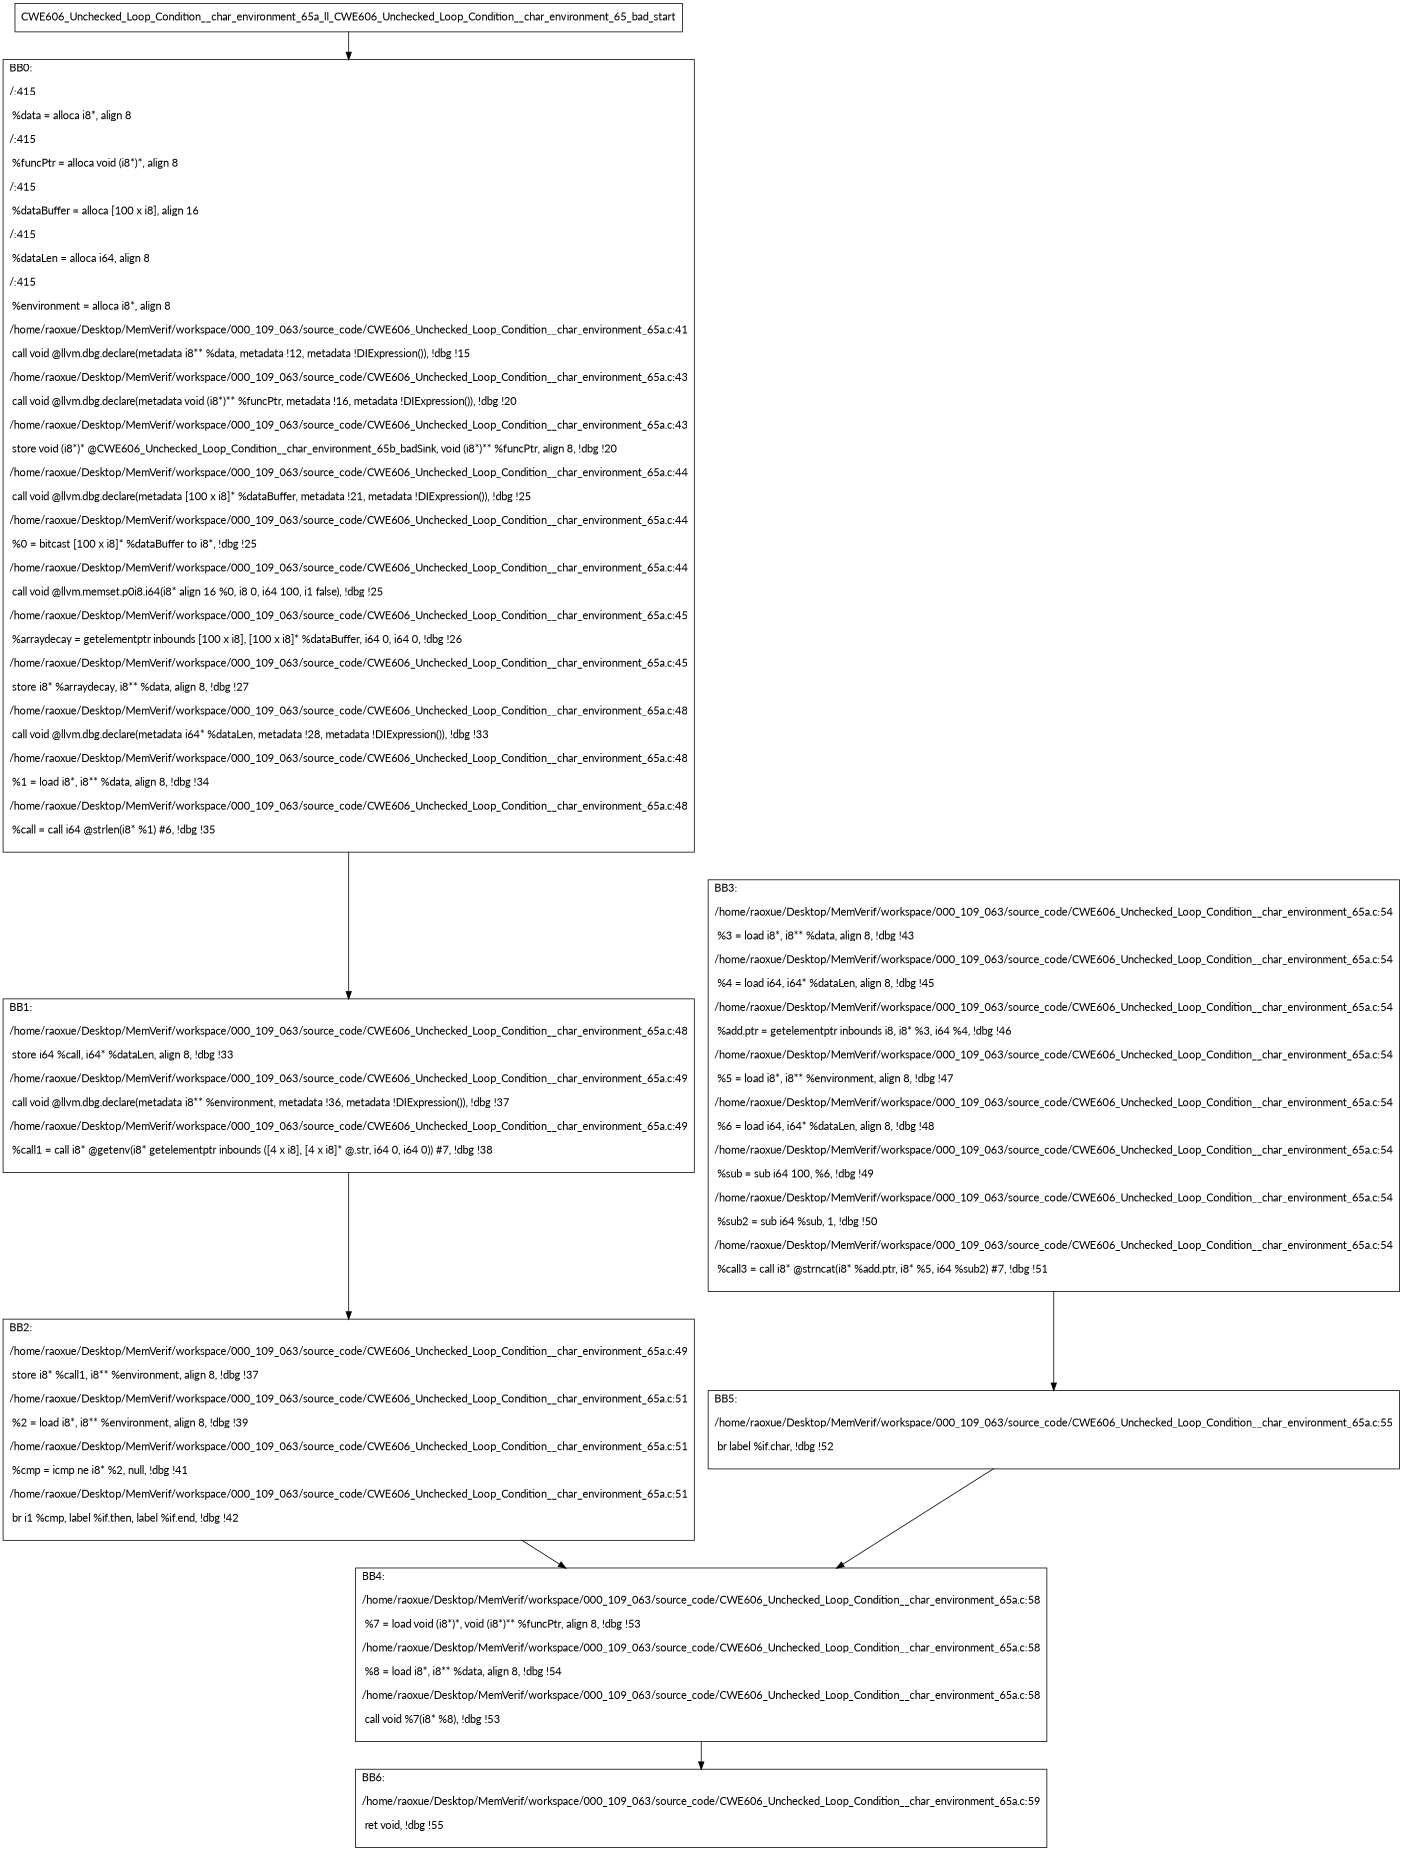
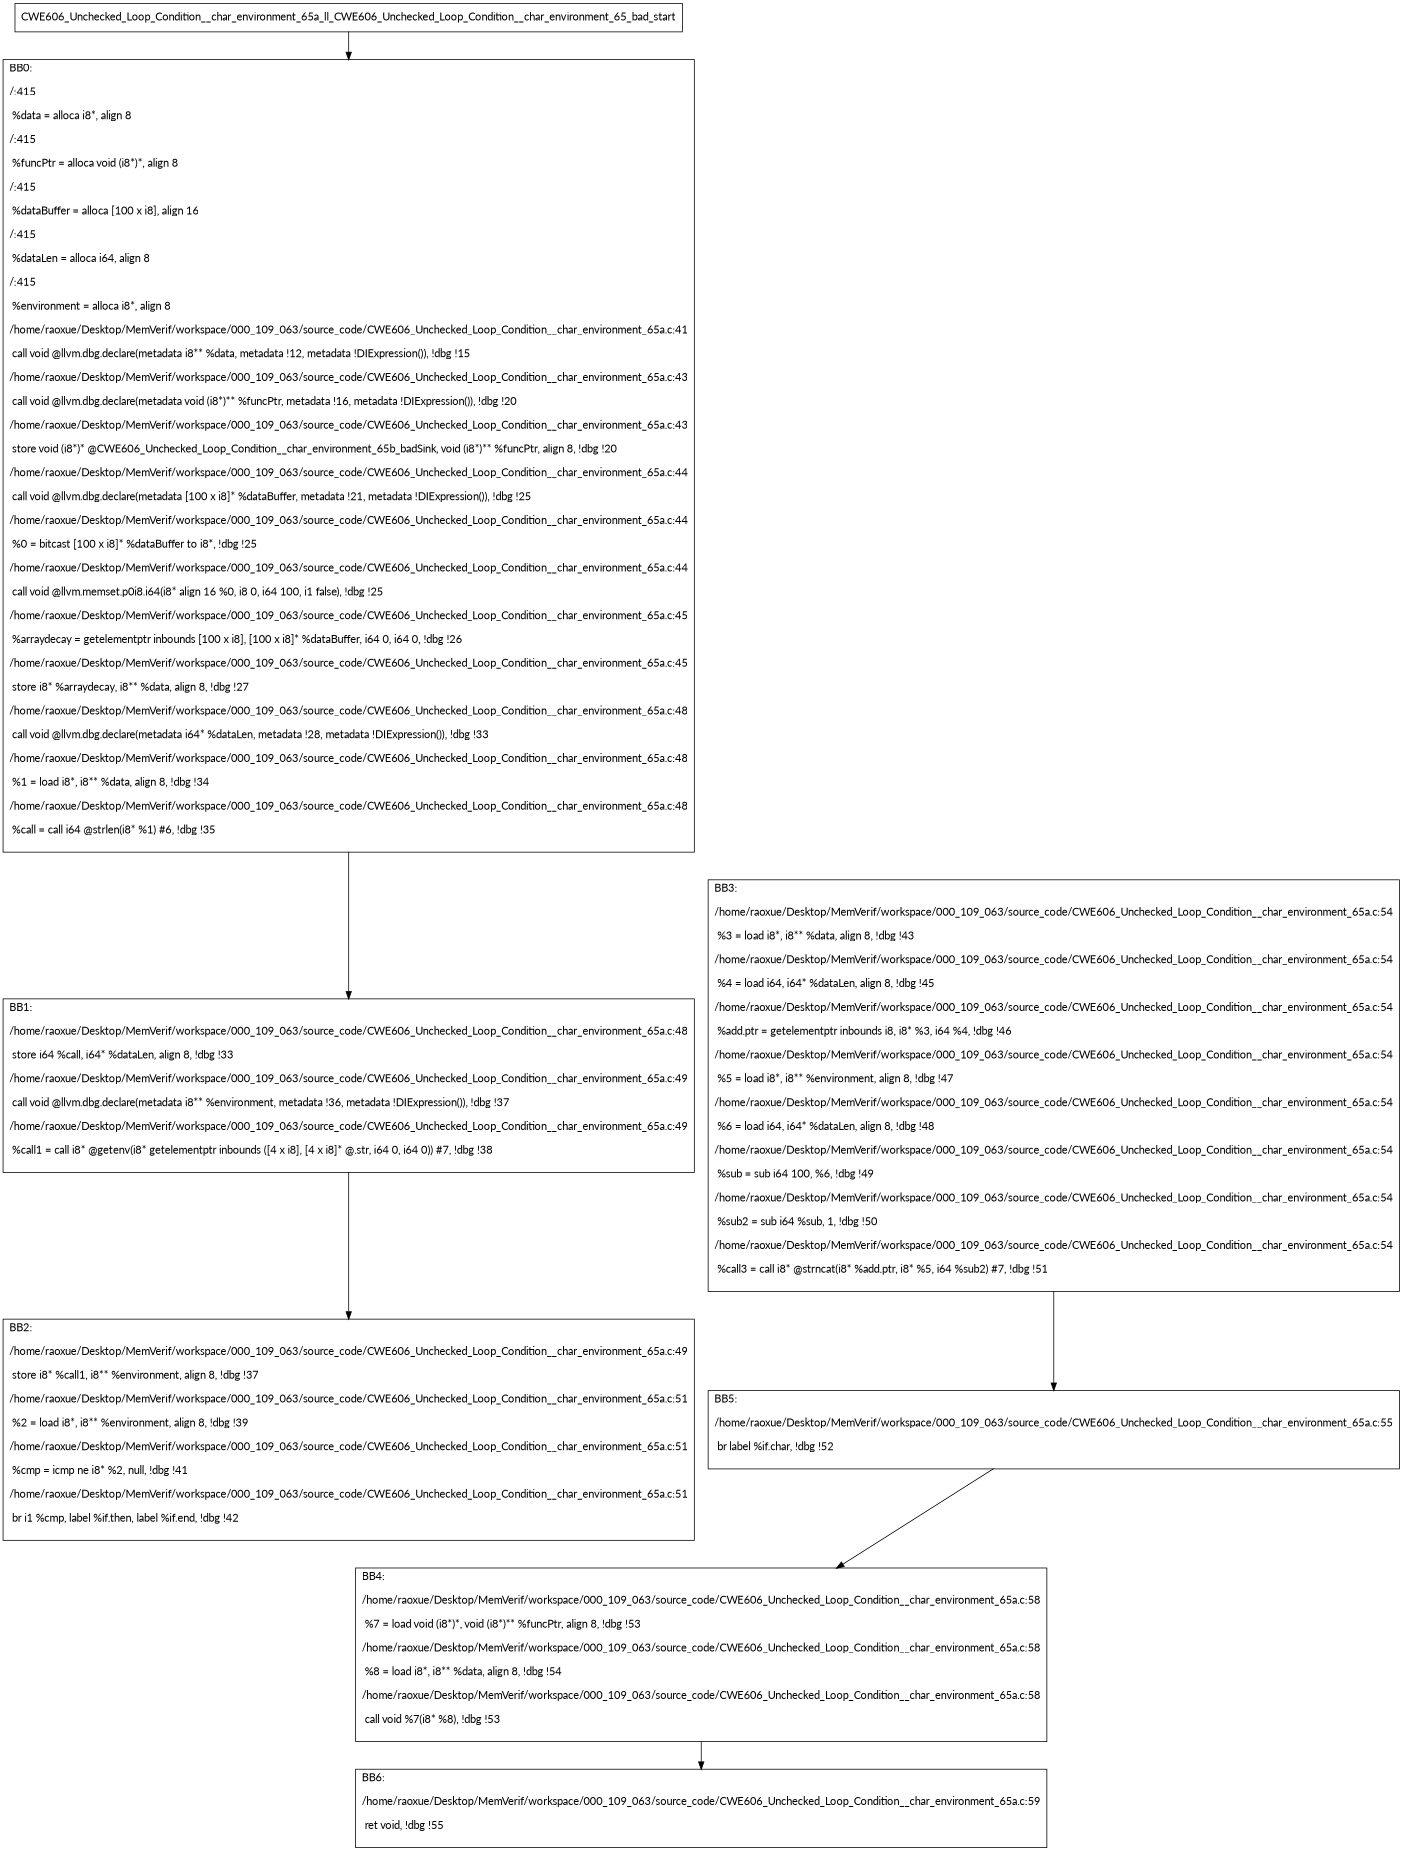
(540, 1552) -> none
